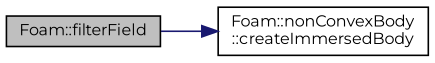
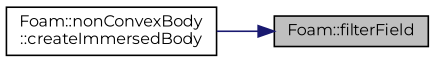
(181, 31) -> (237, 31)
